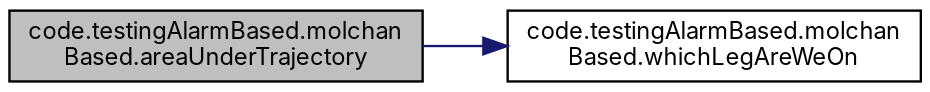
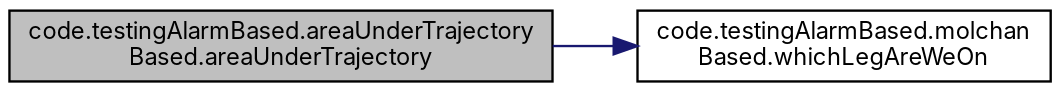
(216, 46) -> (281, 46)
